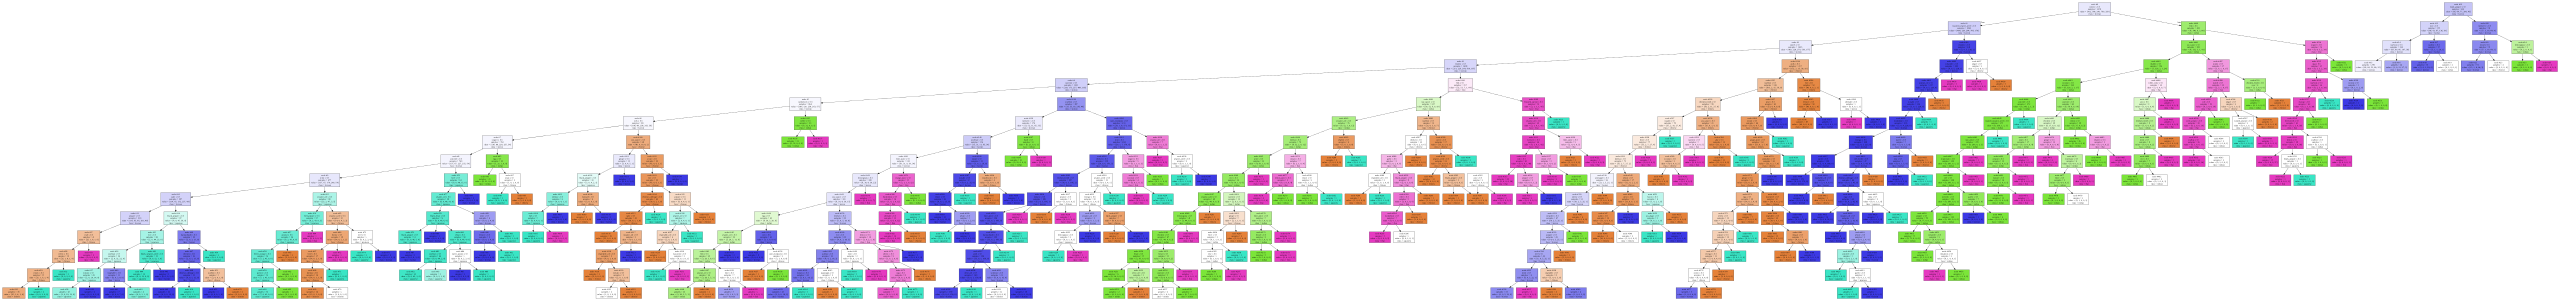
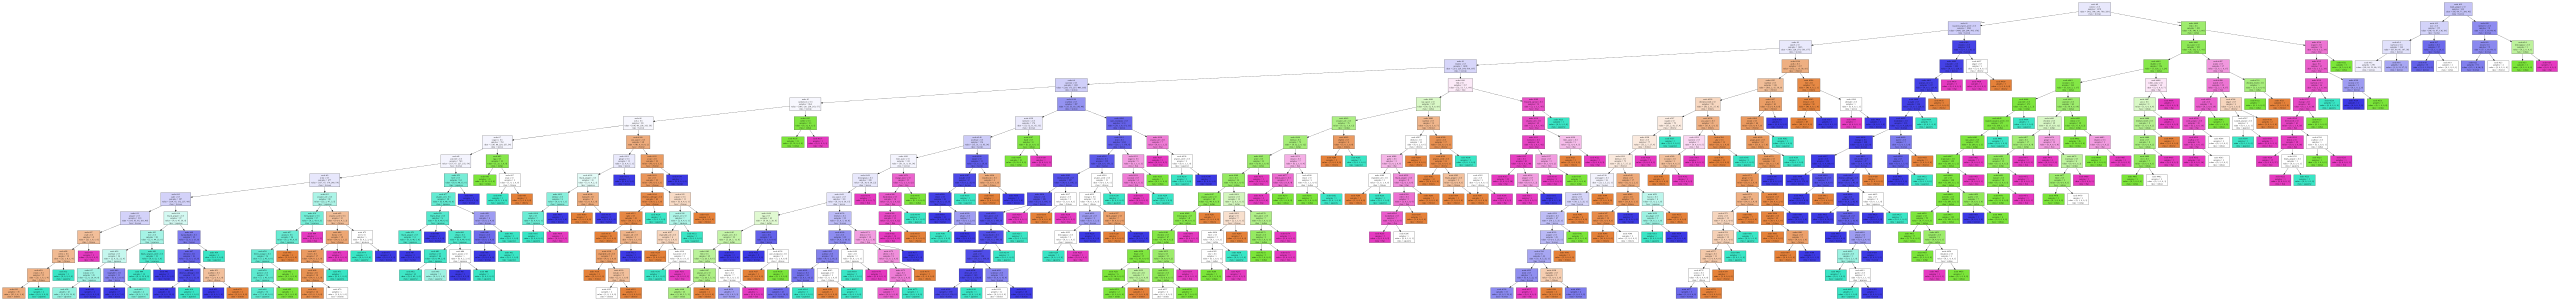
(2255, 85) -> (2255, 85)
